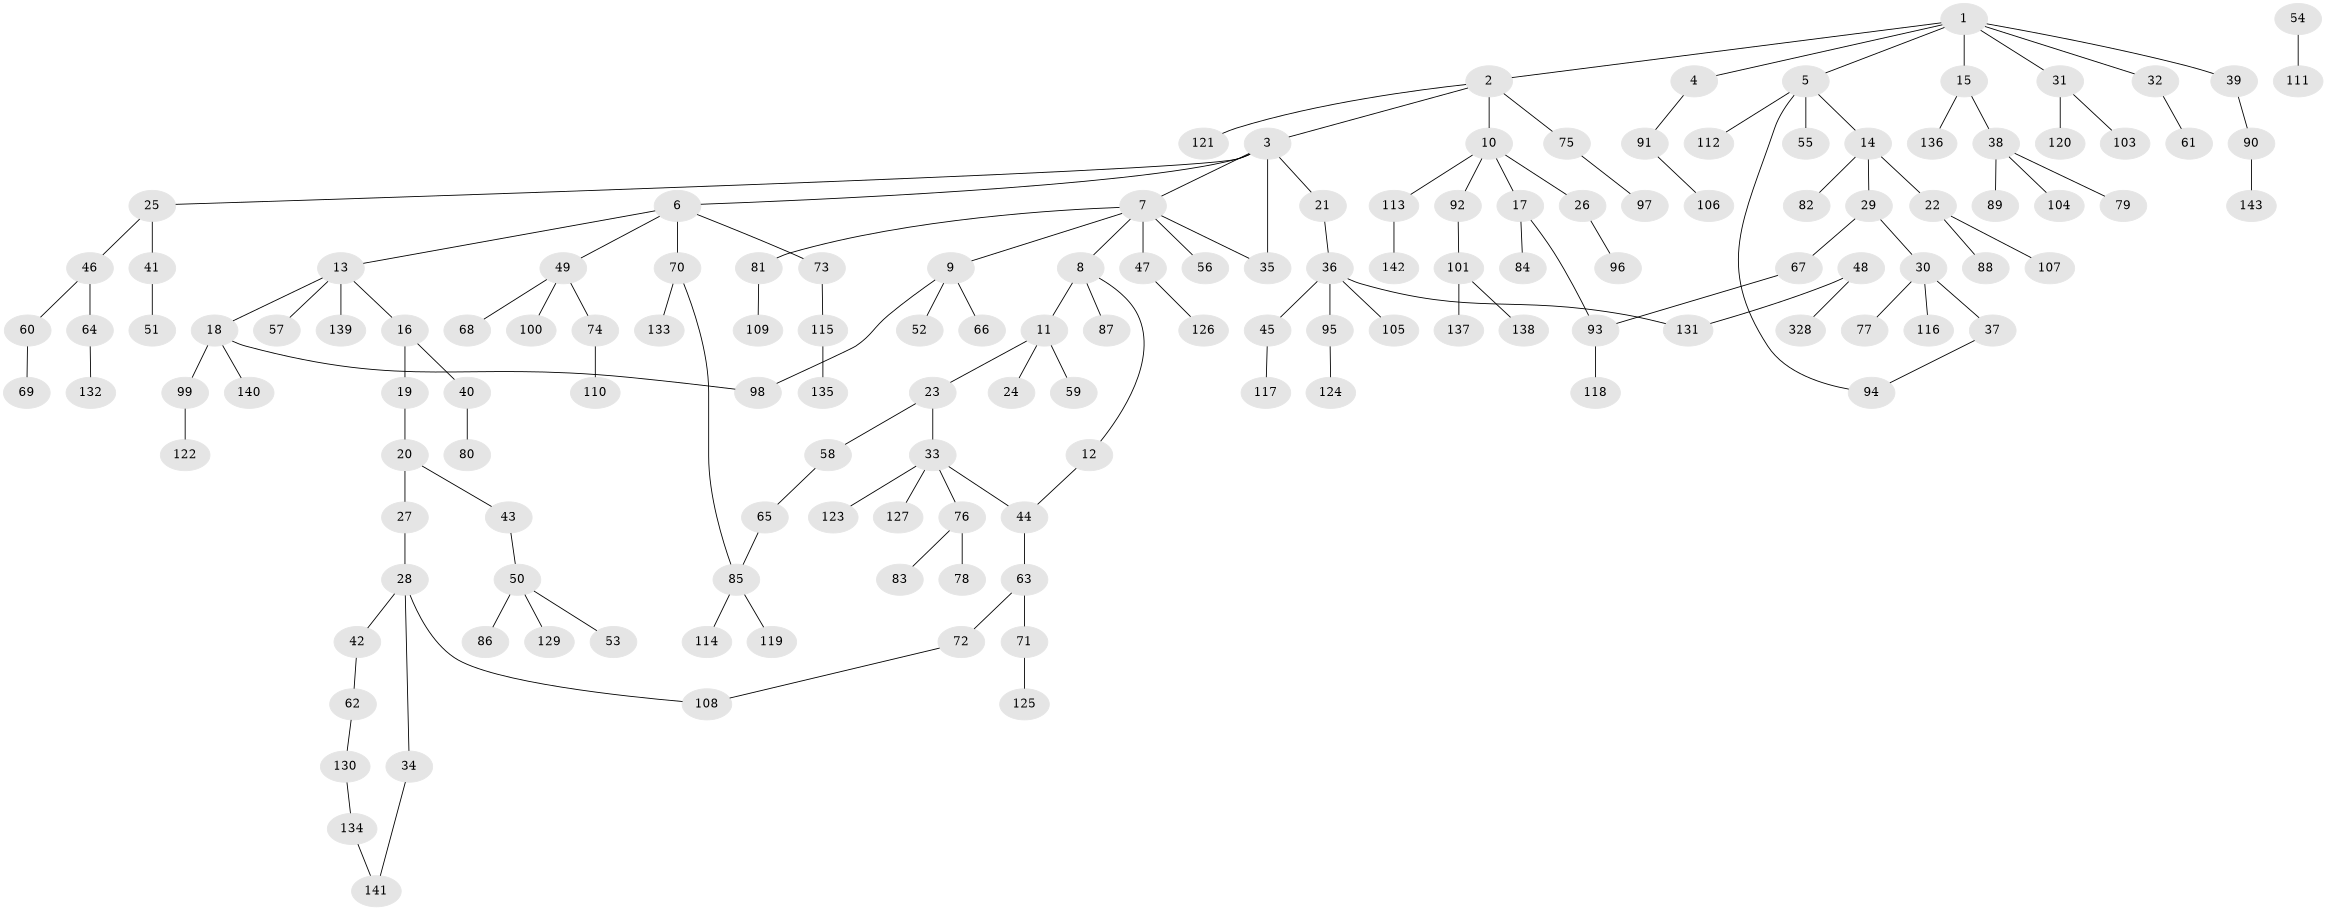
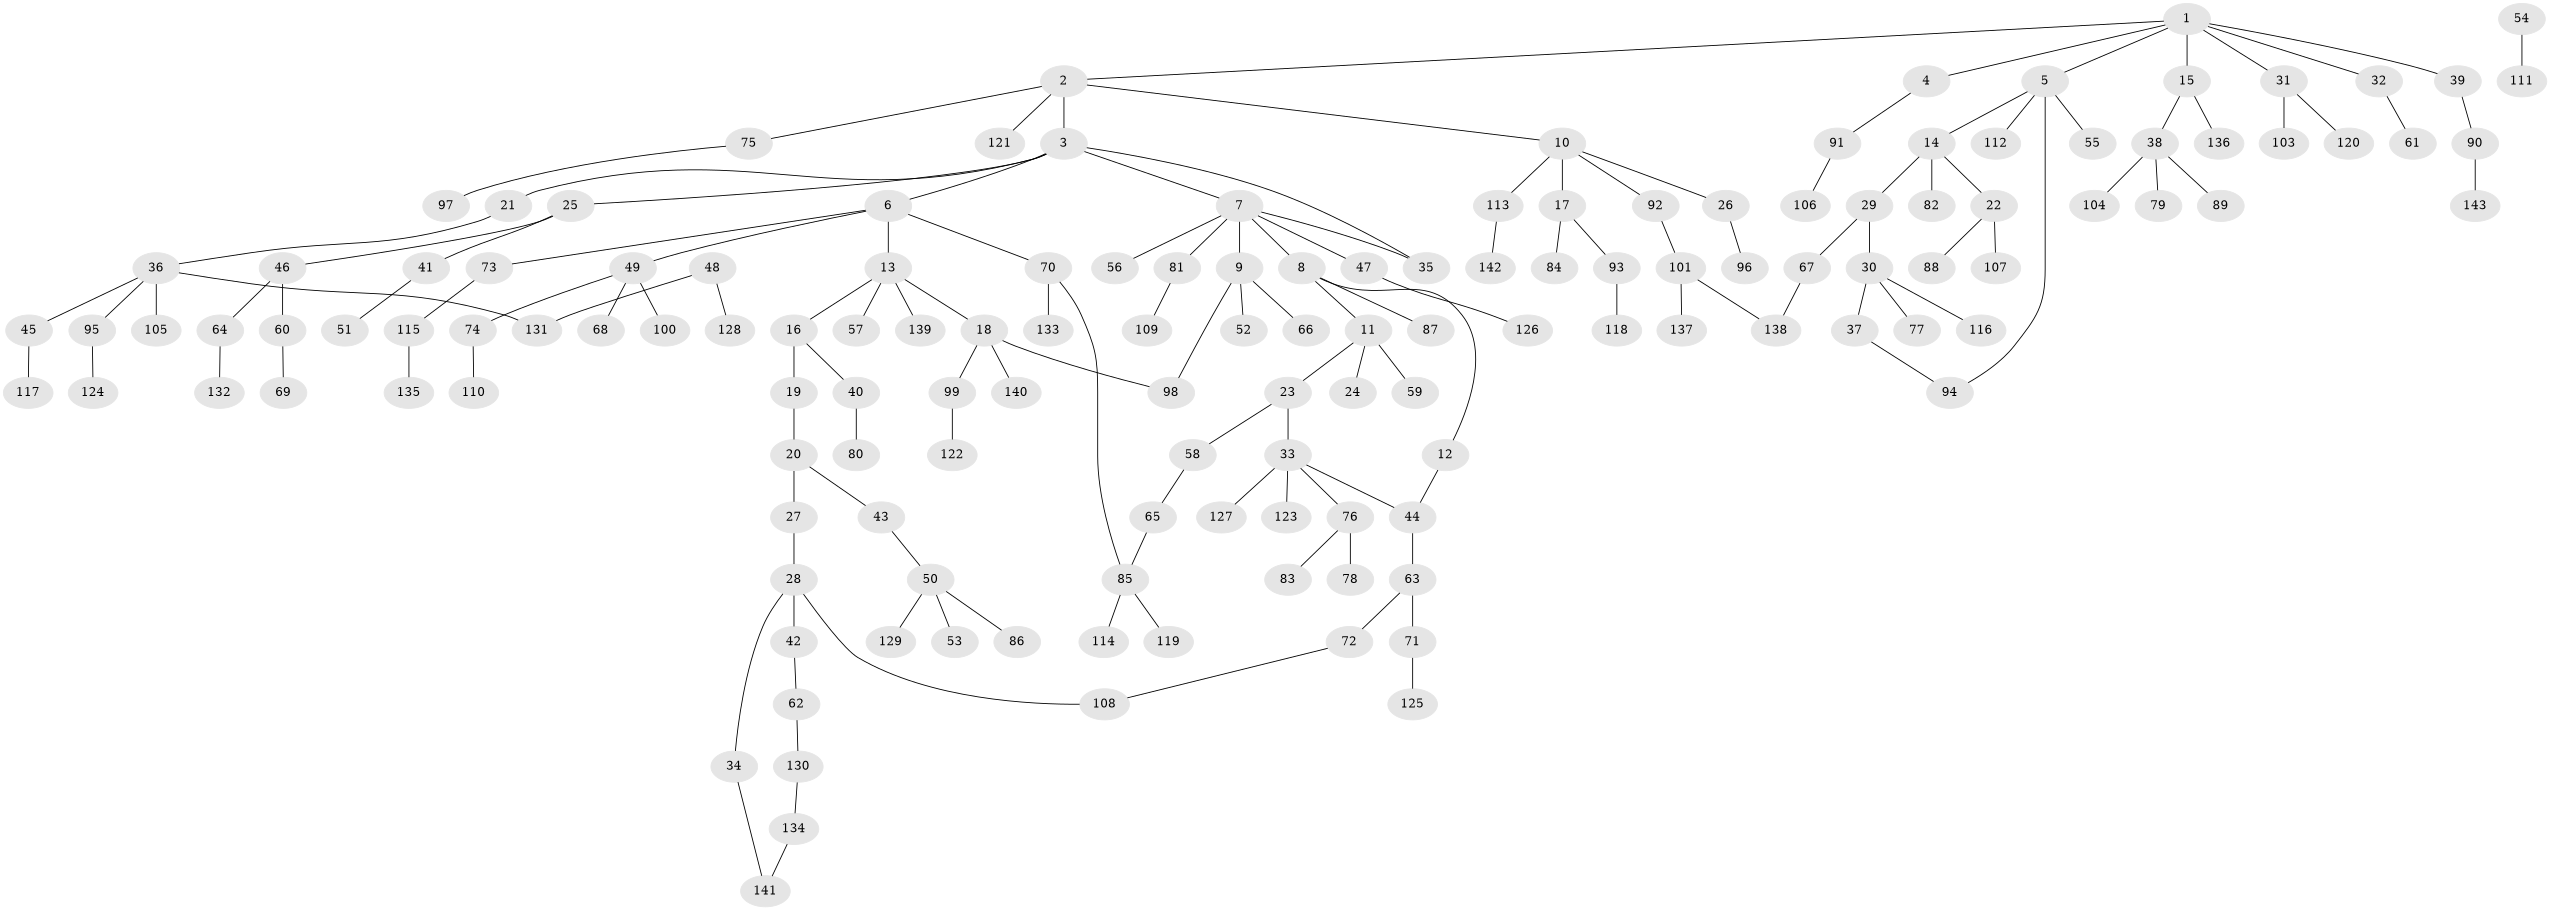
(1697, 299) -> (1792, 299)
(1801, 331) -> (730, 331)
